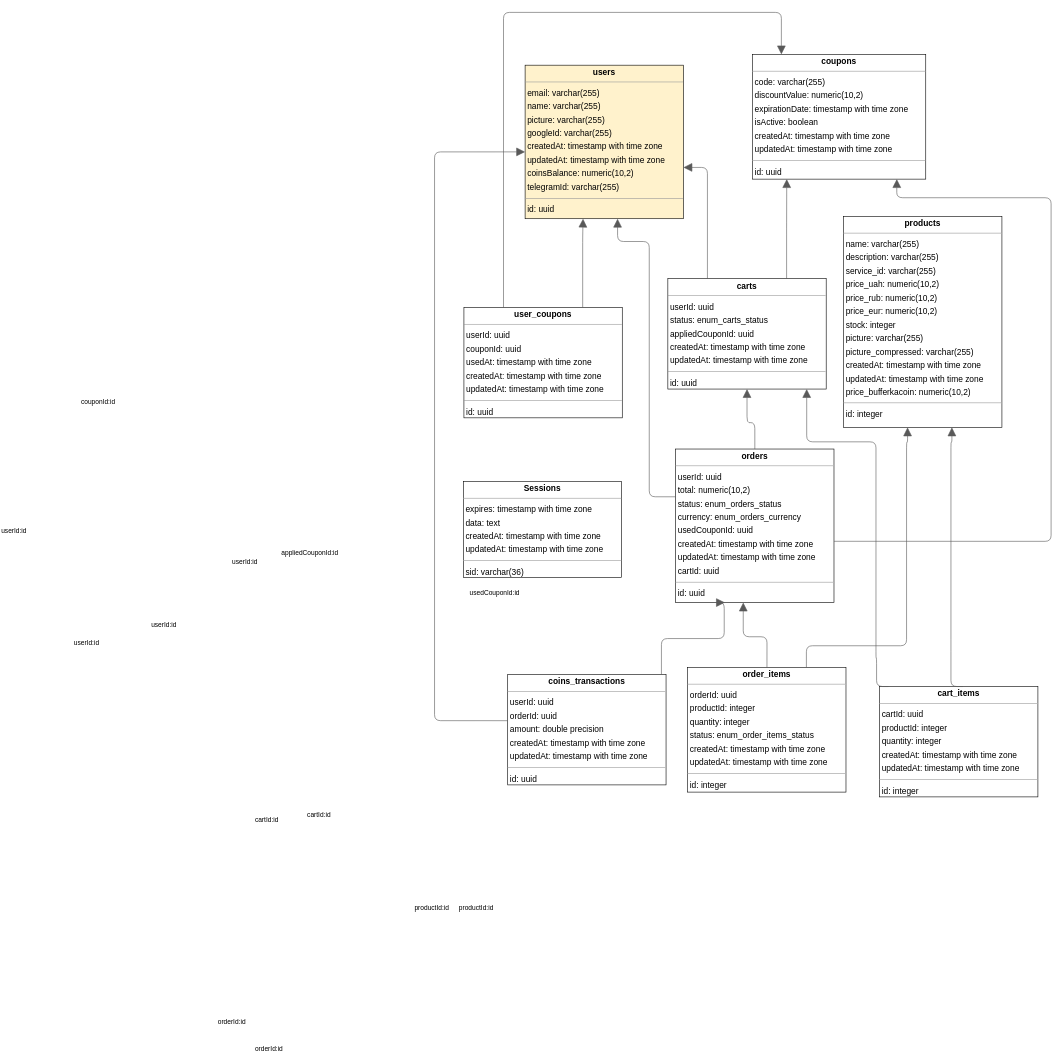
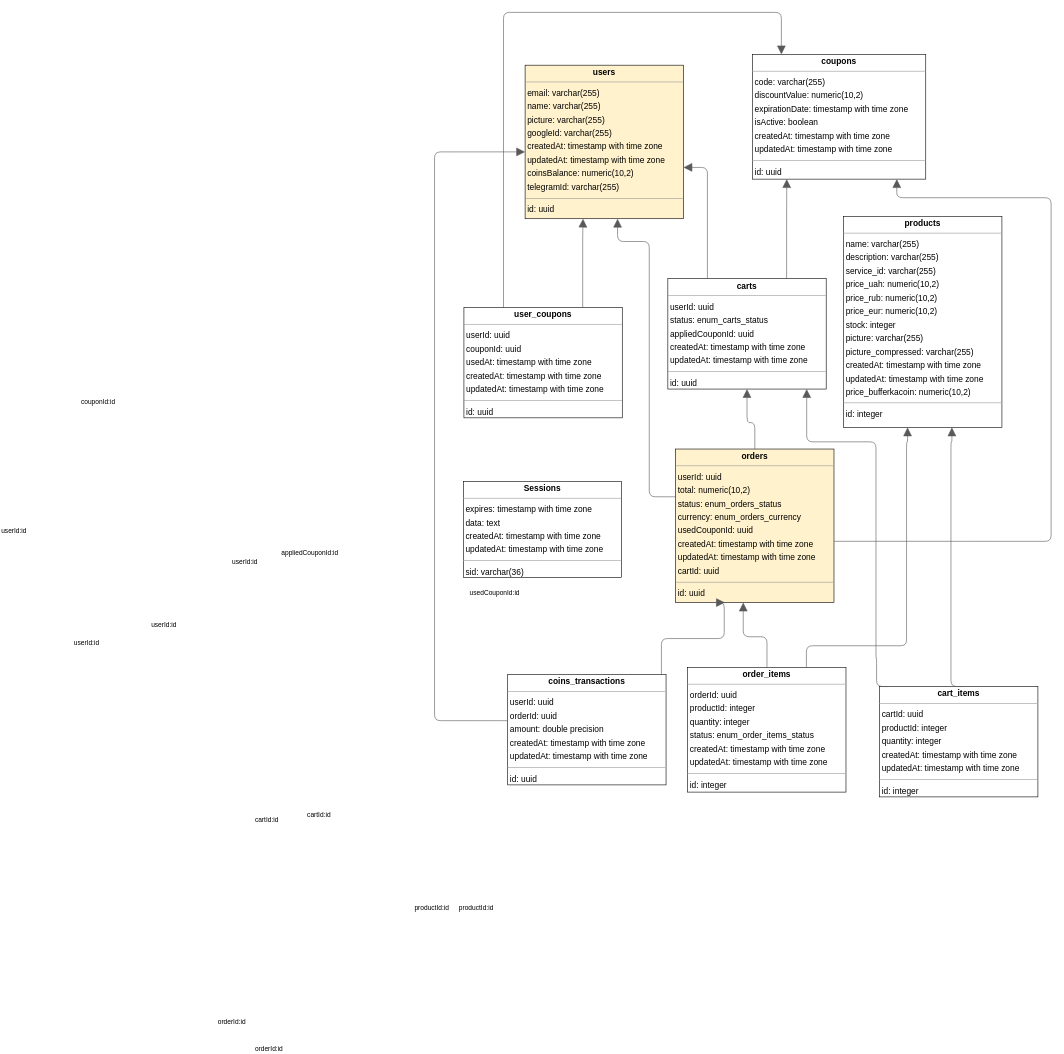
(755, 526) -> (755, 526)
